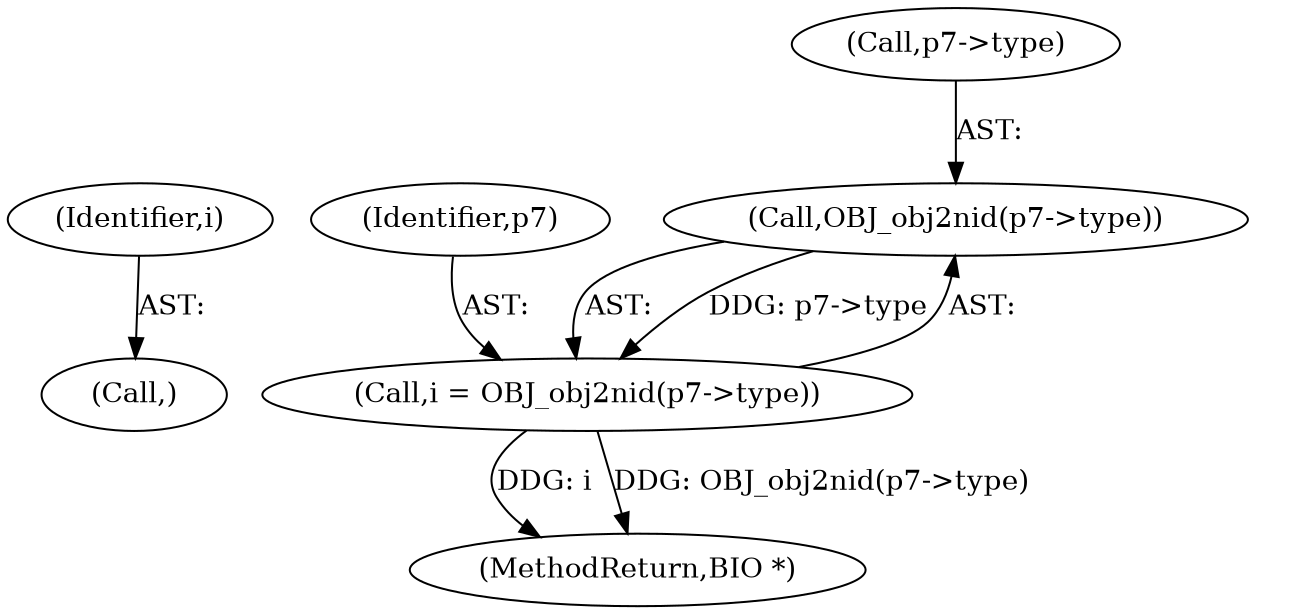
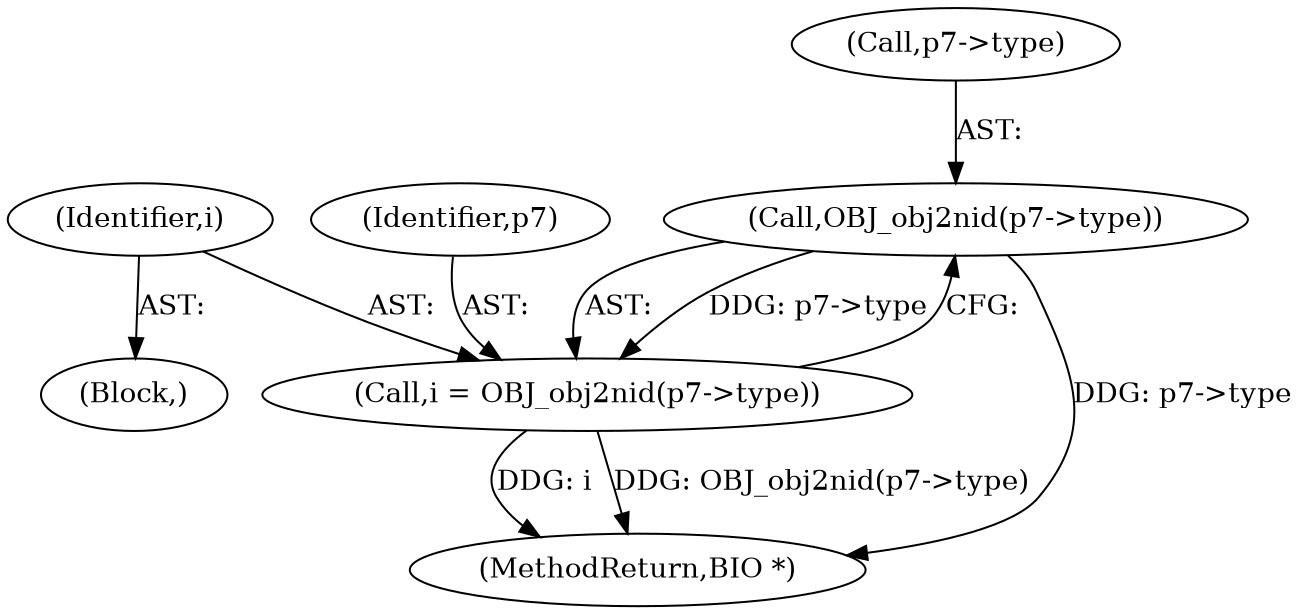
none -> (330, 307)
(987, 307) -> (987, 307)
(134, 395) -> (134, 395)
none -> (1062, 462)
